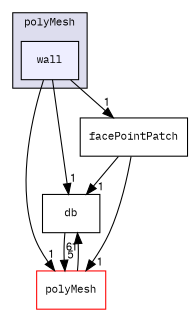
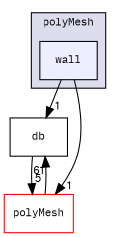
(134, 137) -> none
